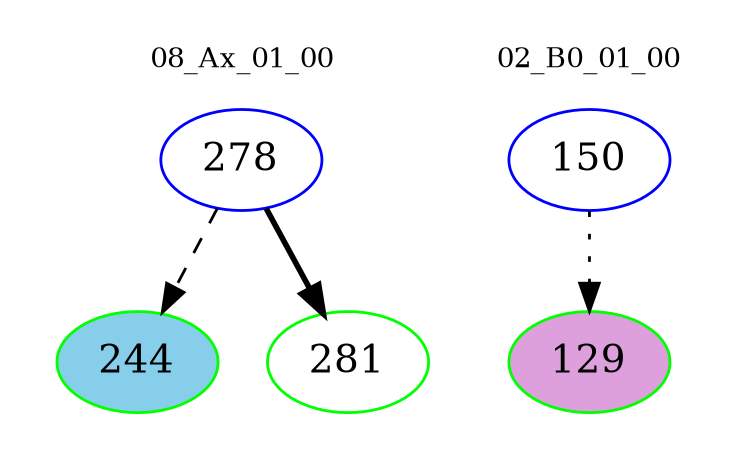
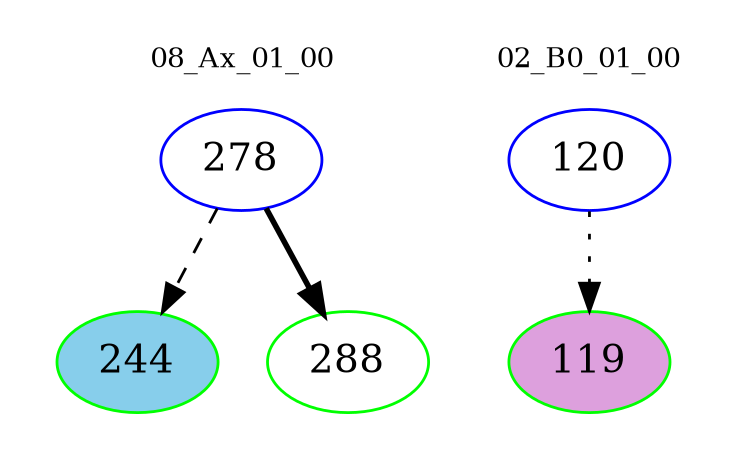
(589, 160) -> (589, 160)
(348, 362) -> (348, 362)
(589, 362) -> (589, 362)
